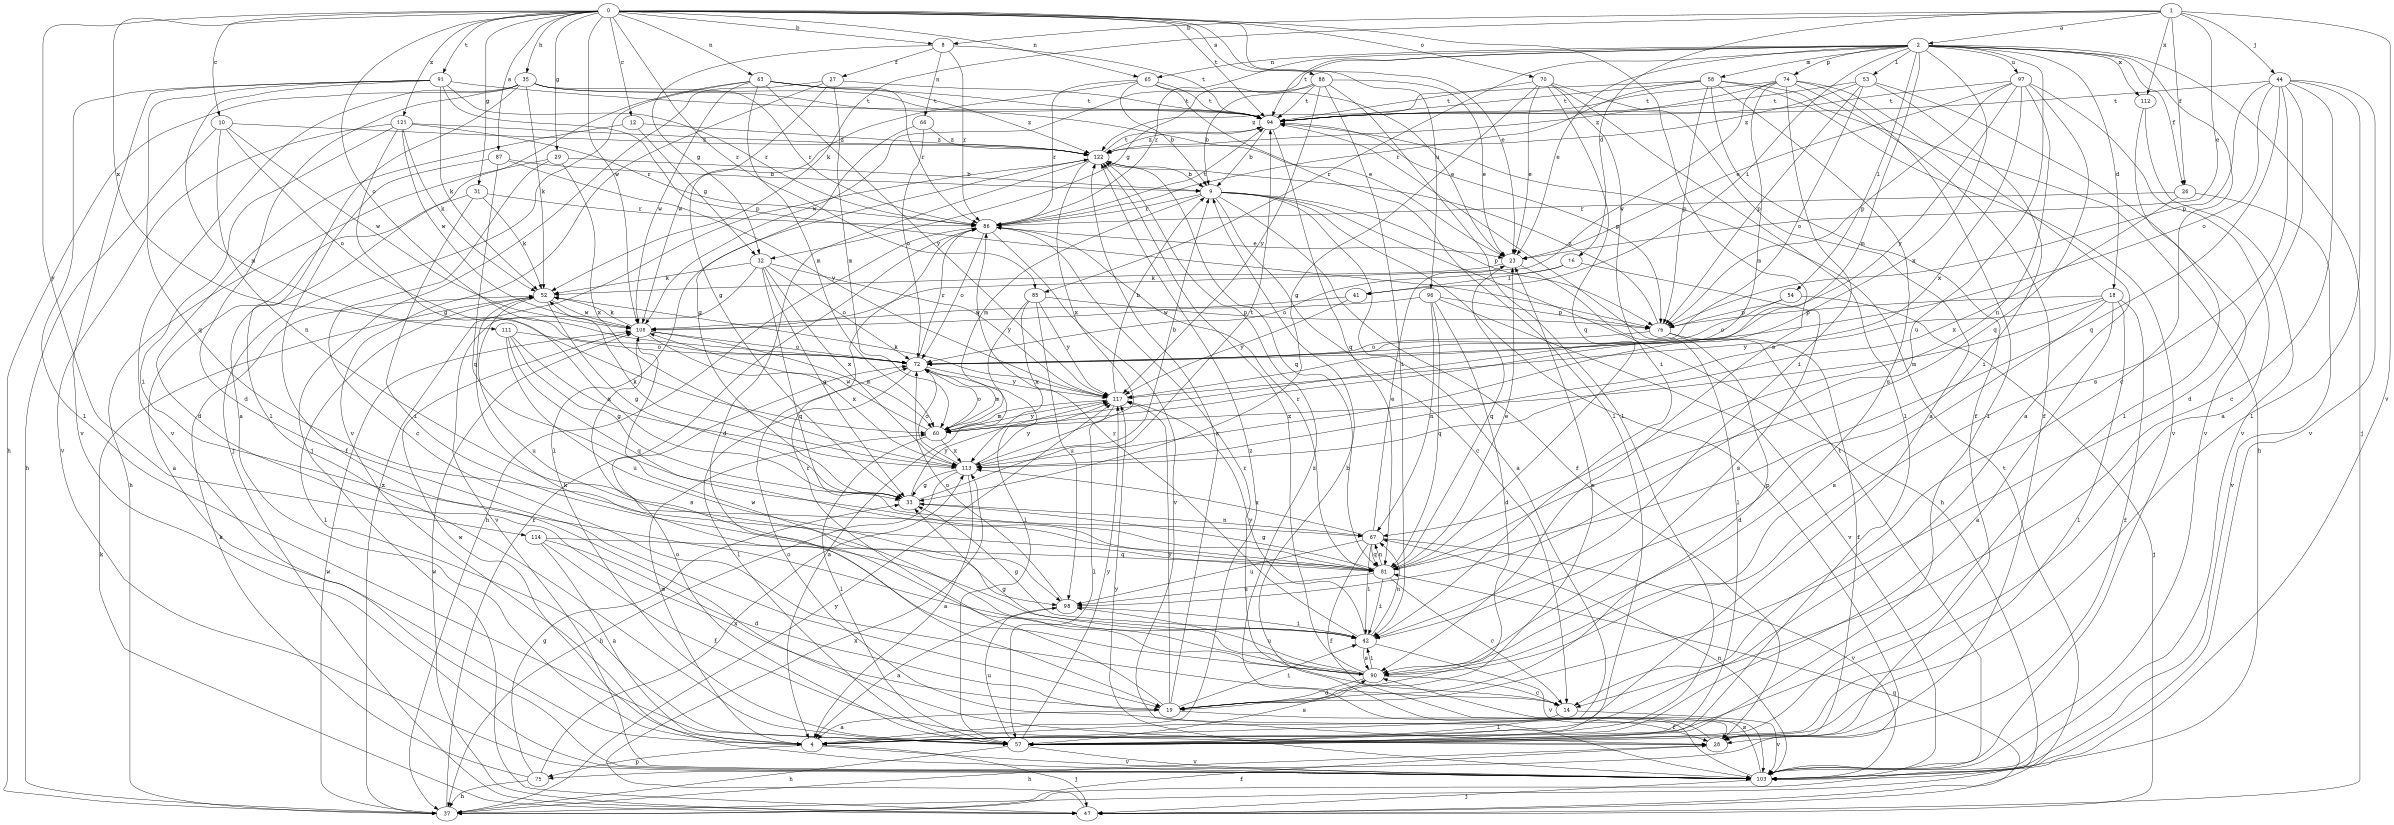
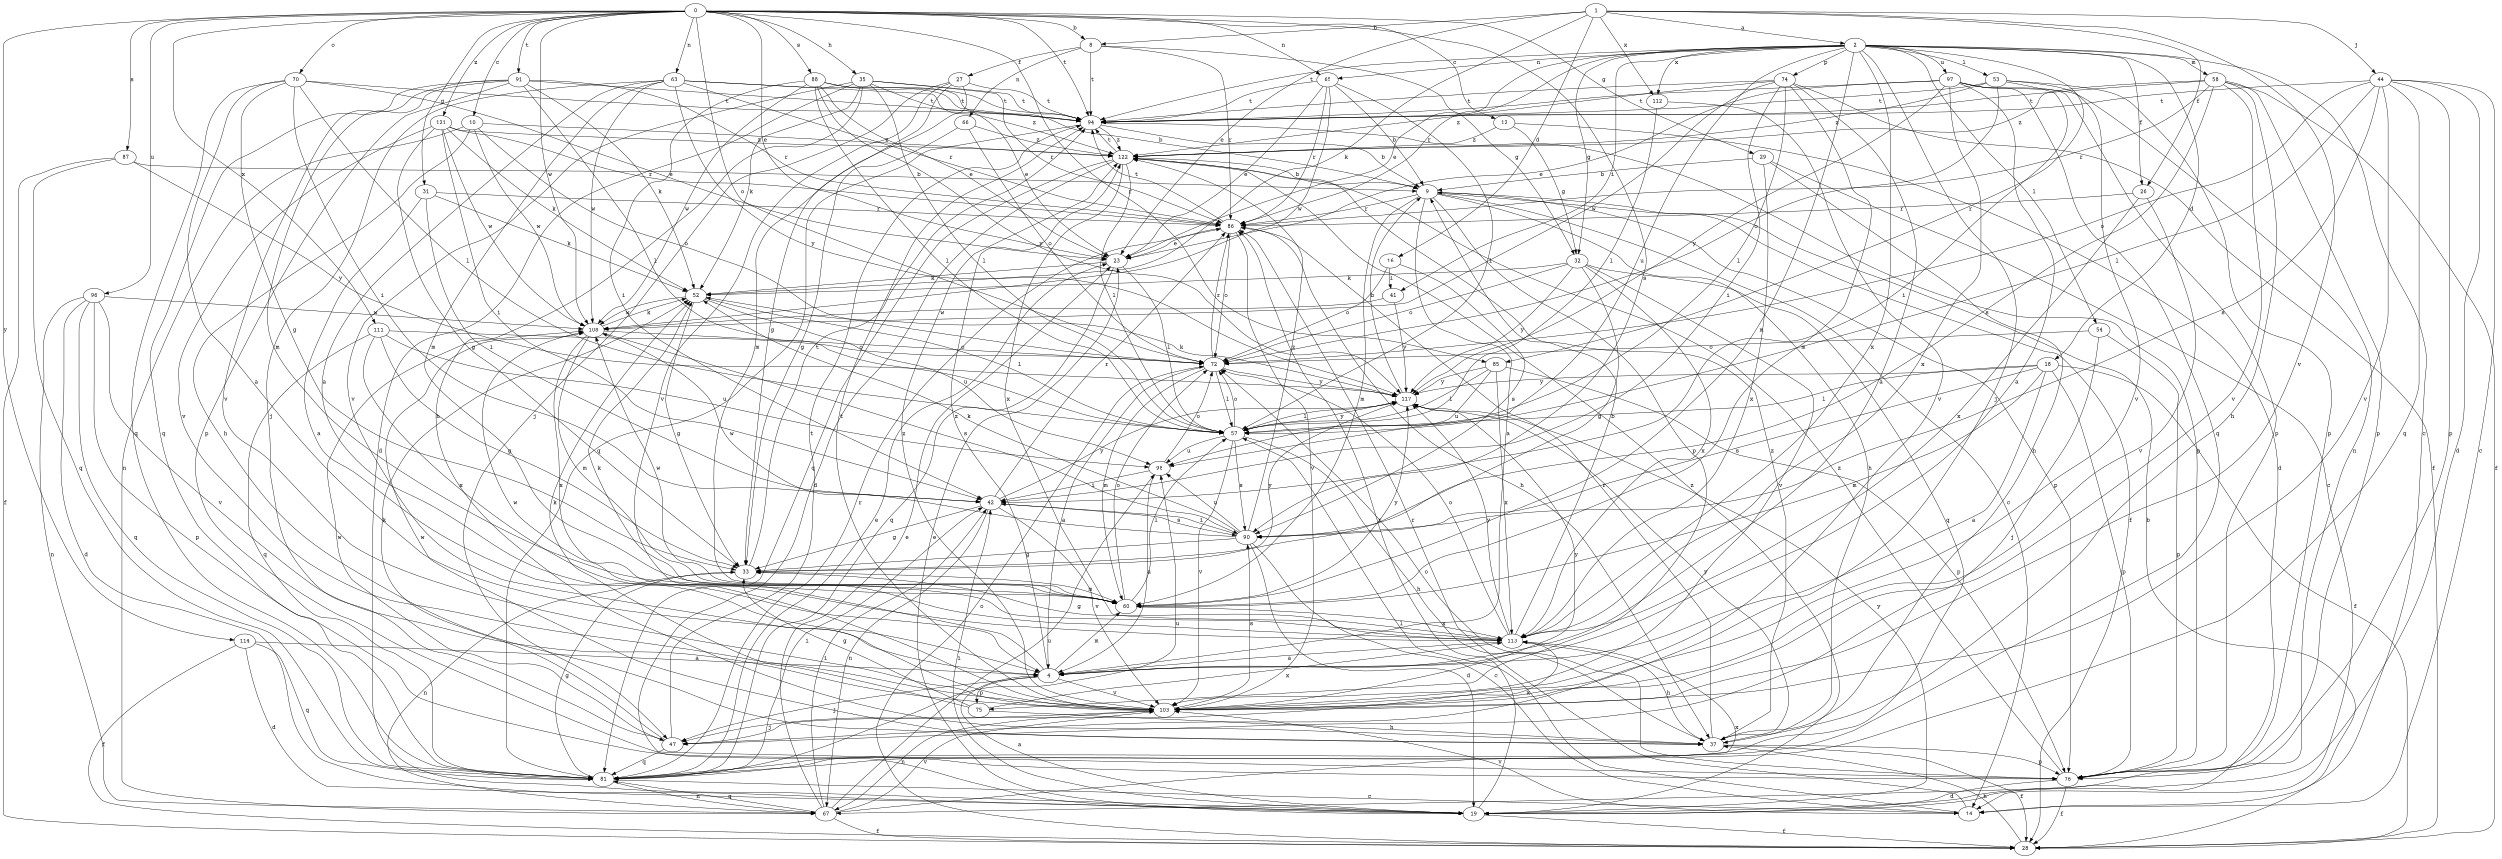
(1026, 408) -> (936, 576)
none -> (1892, 748)
